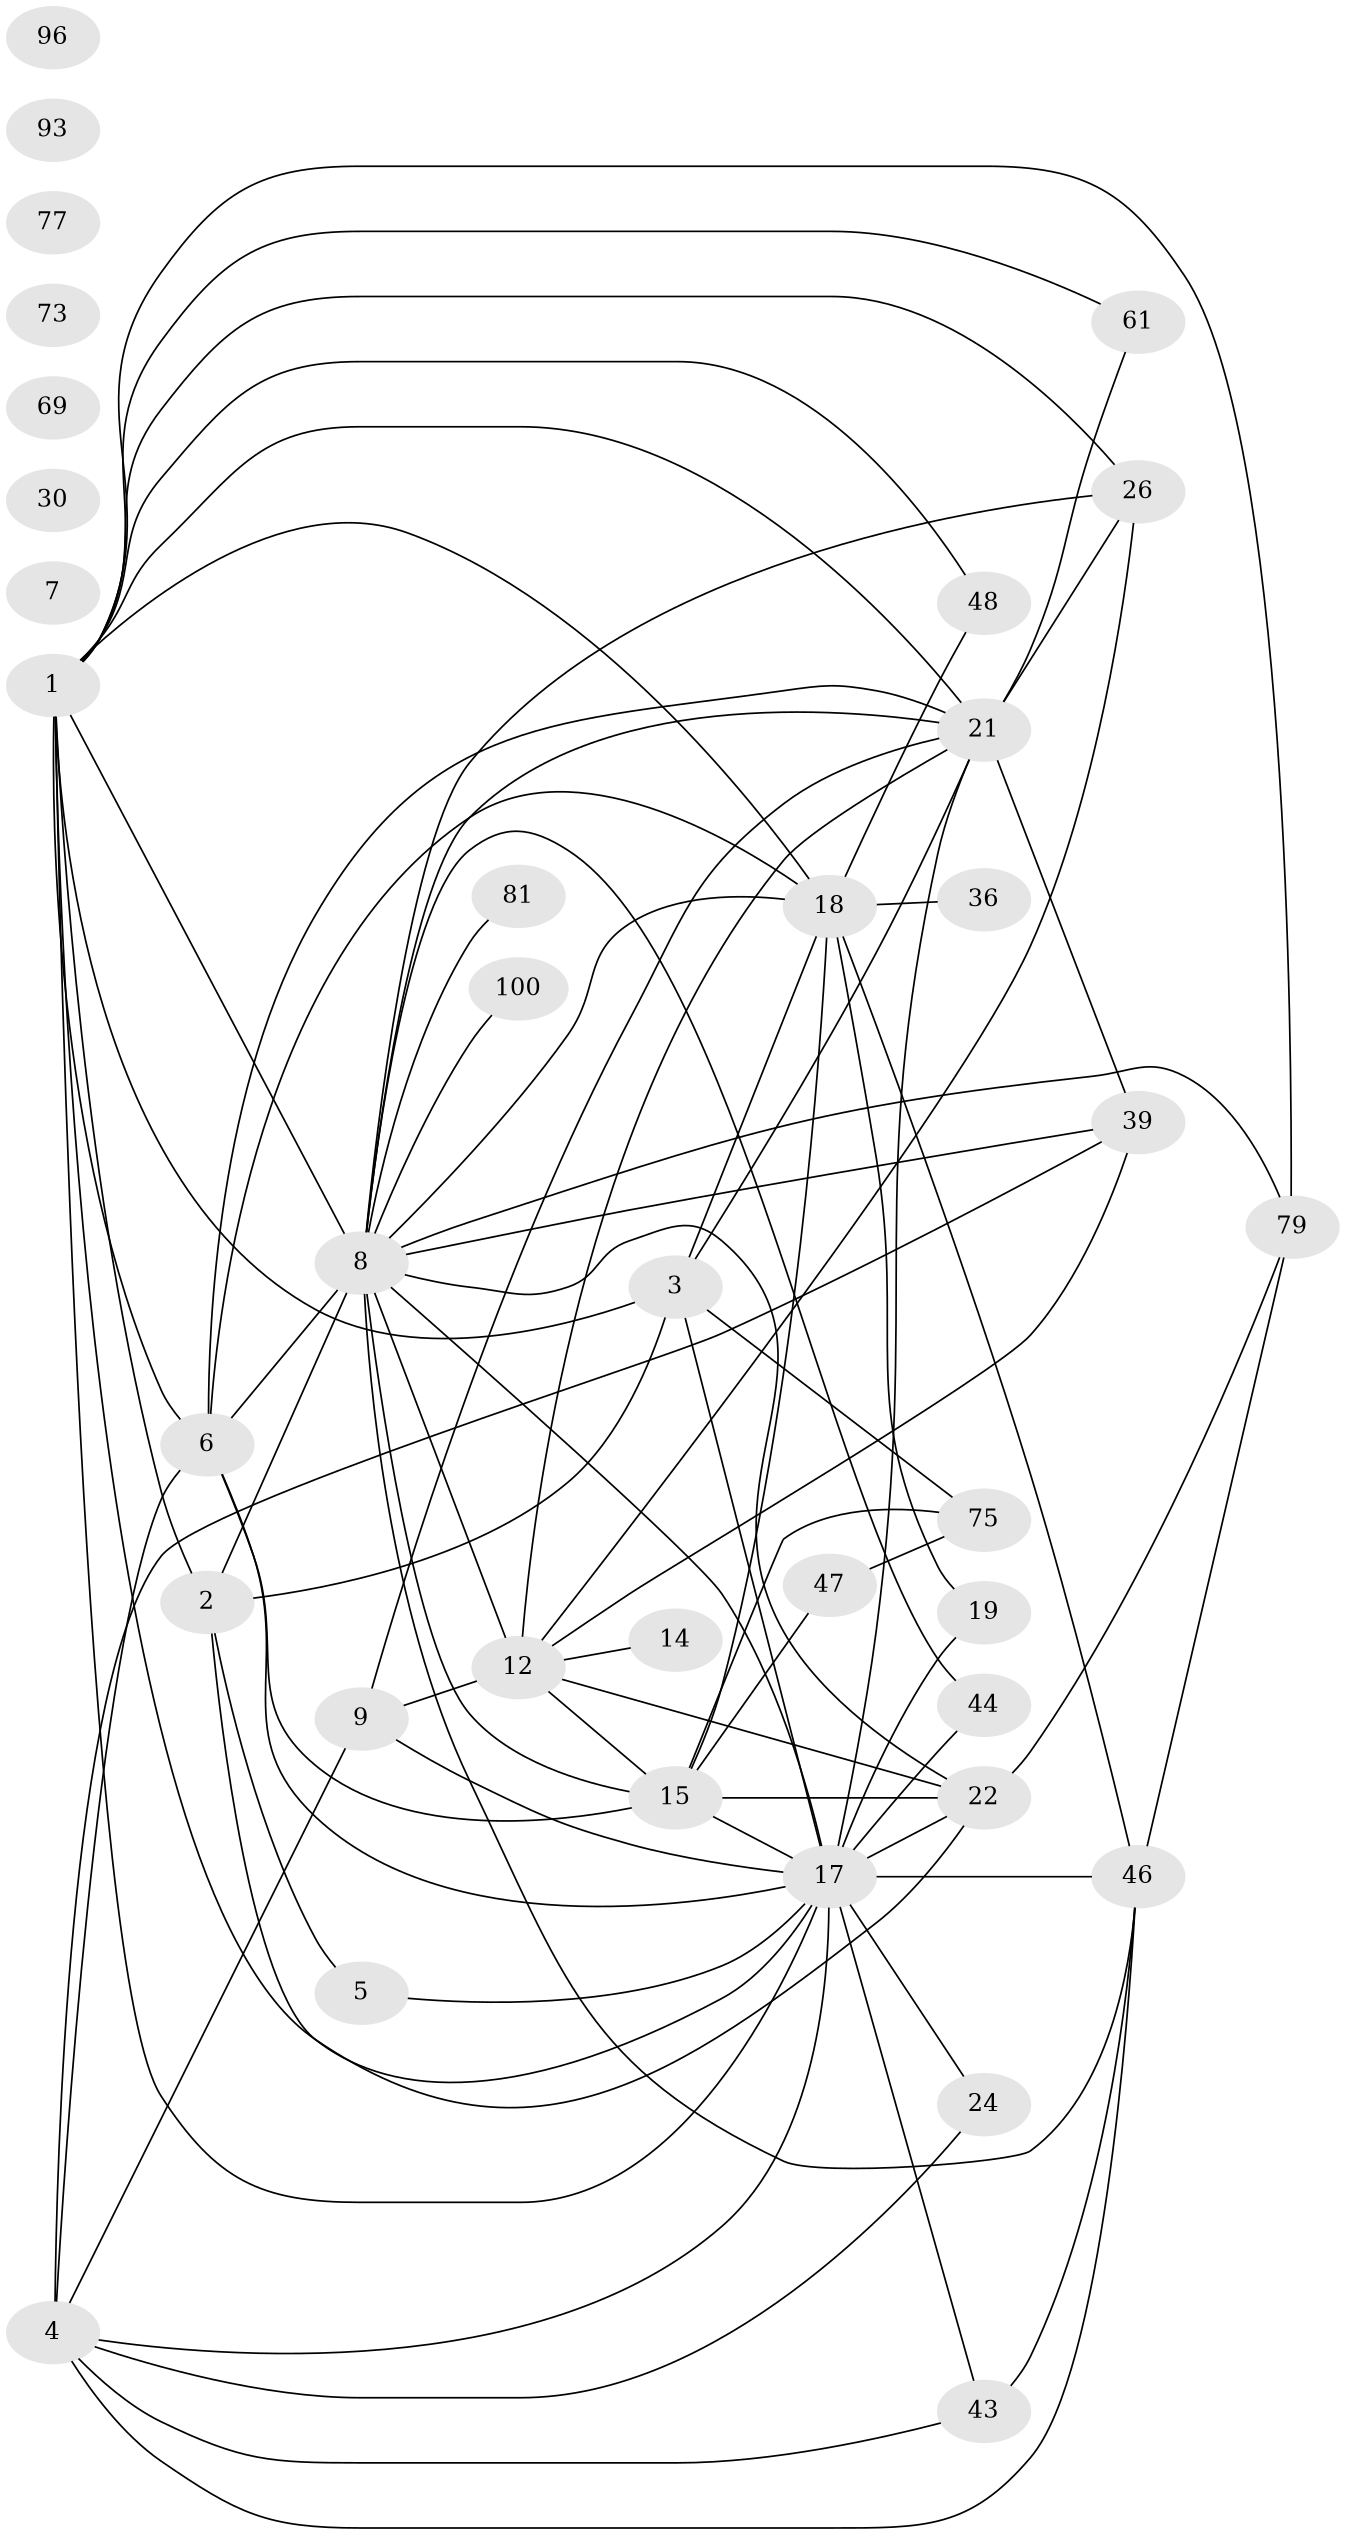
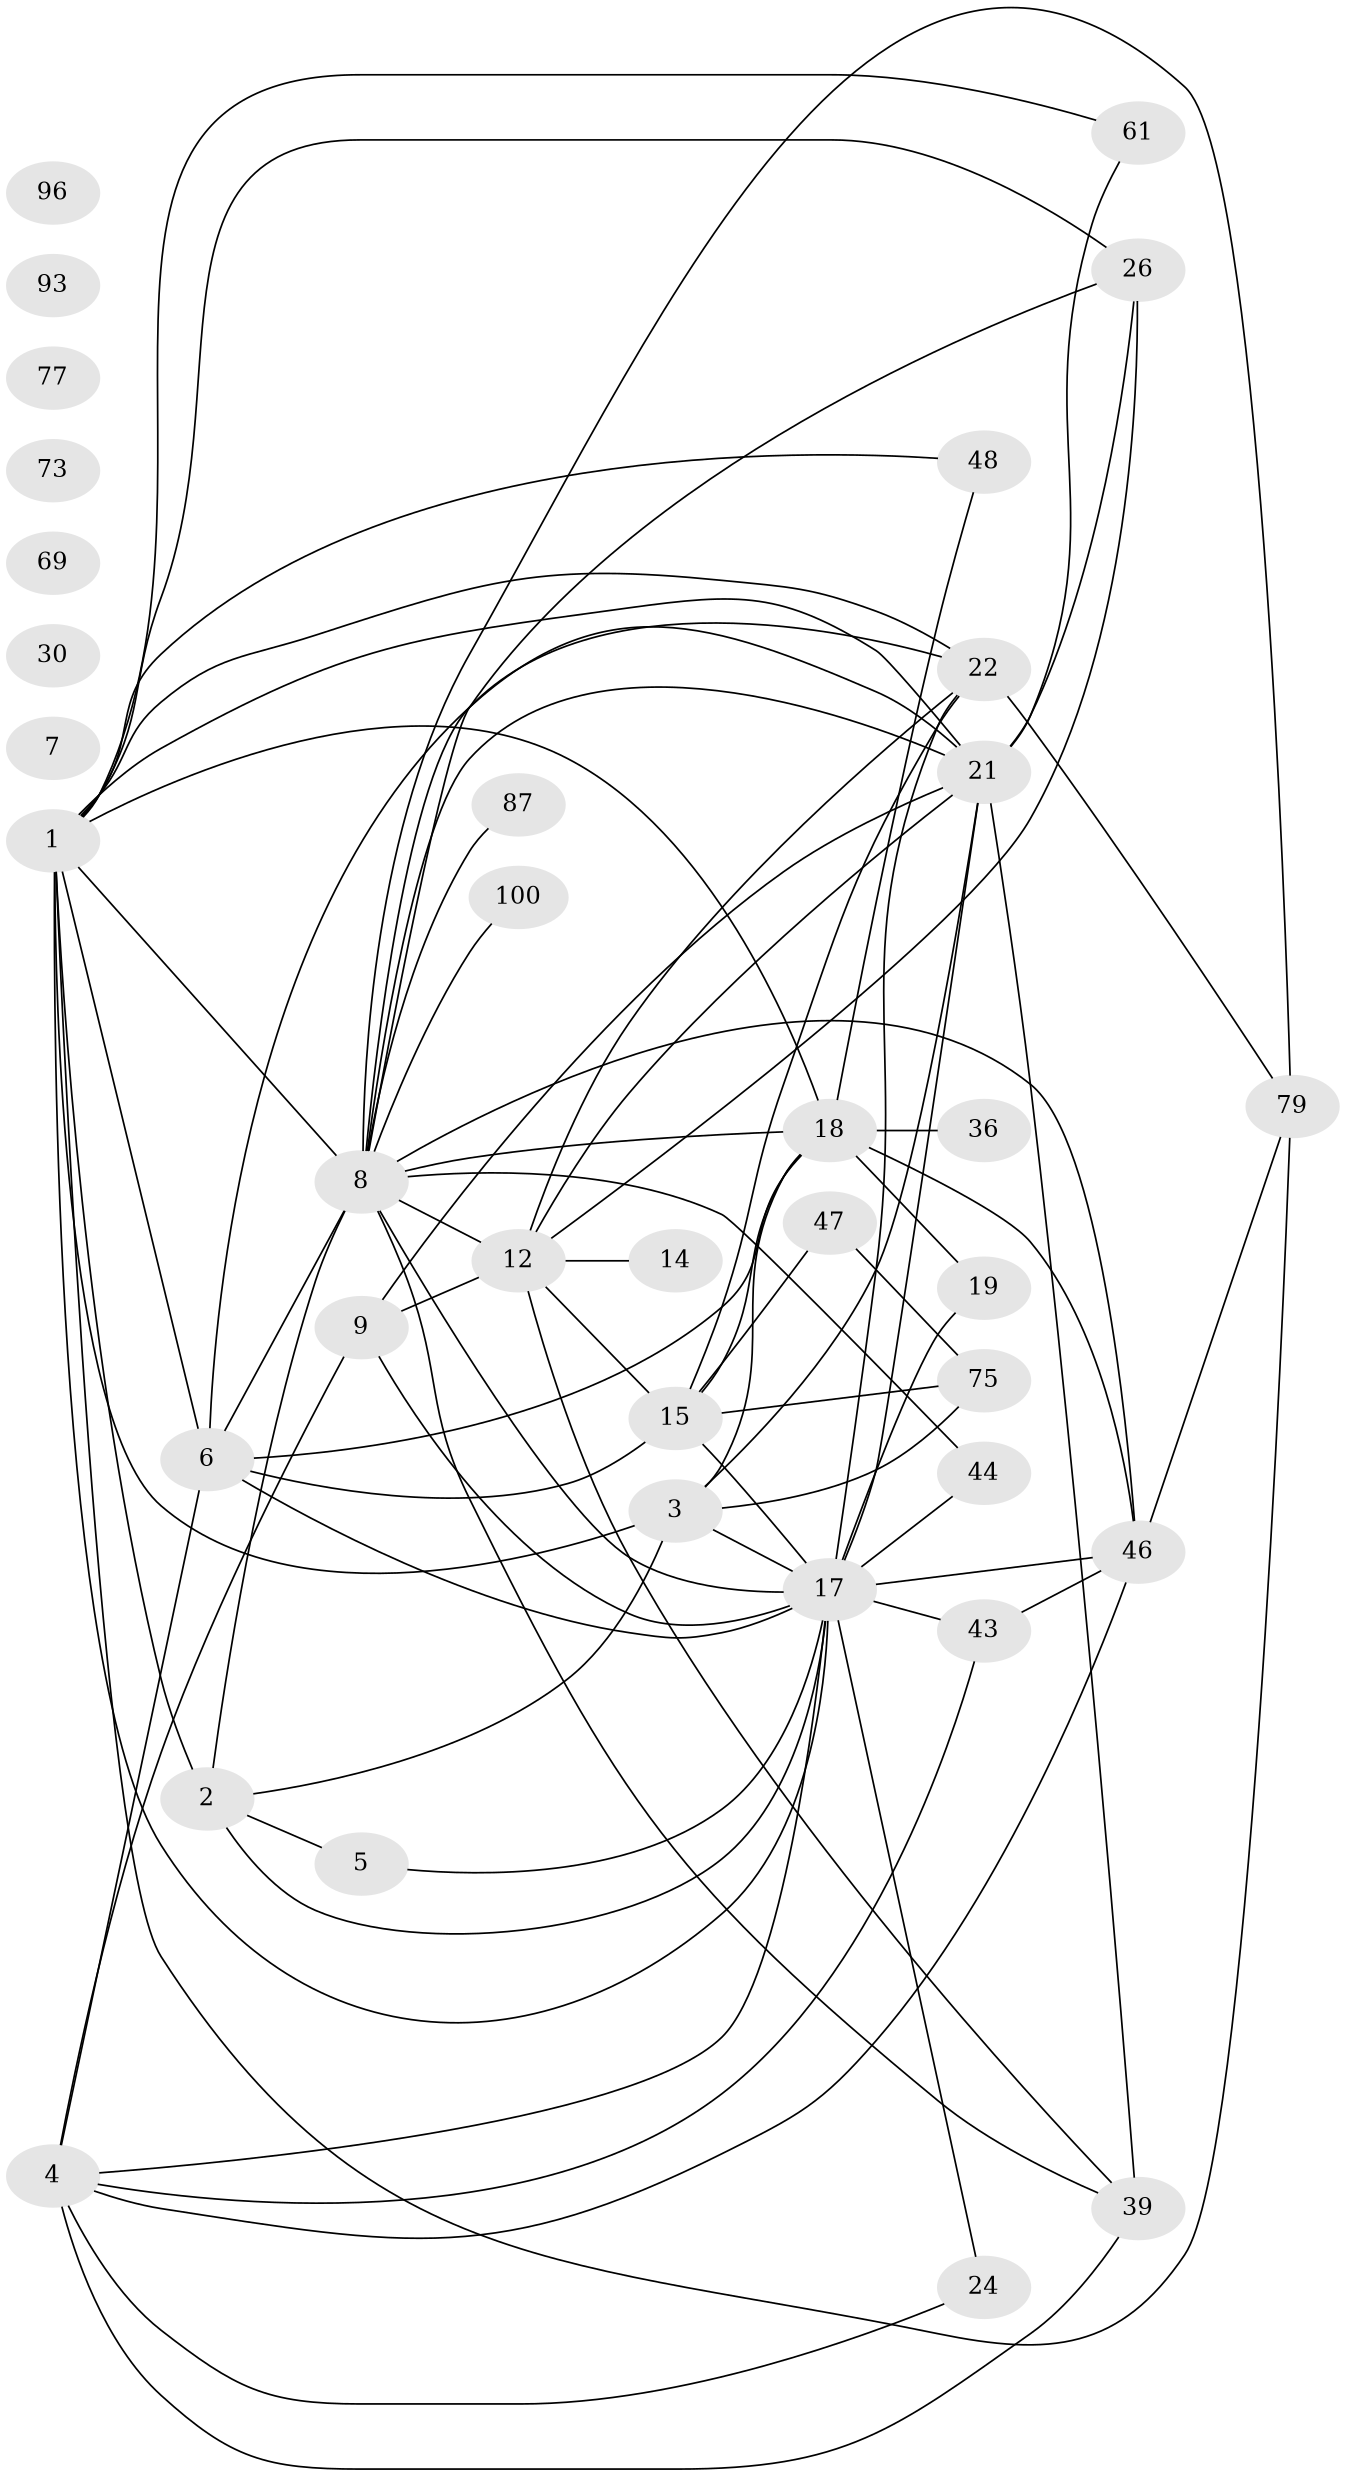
(519, 896) -> (519, 805)
(422, 1597) -> none
